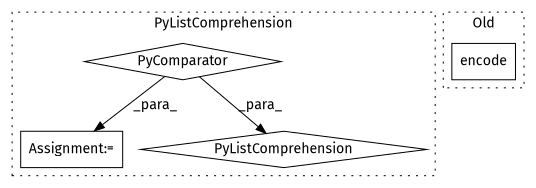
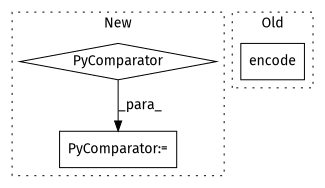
(224, 24) -> (118, 24)
(72, 149) -> (118, 149)
(284, 149) -> none
